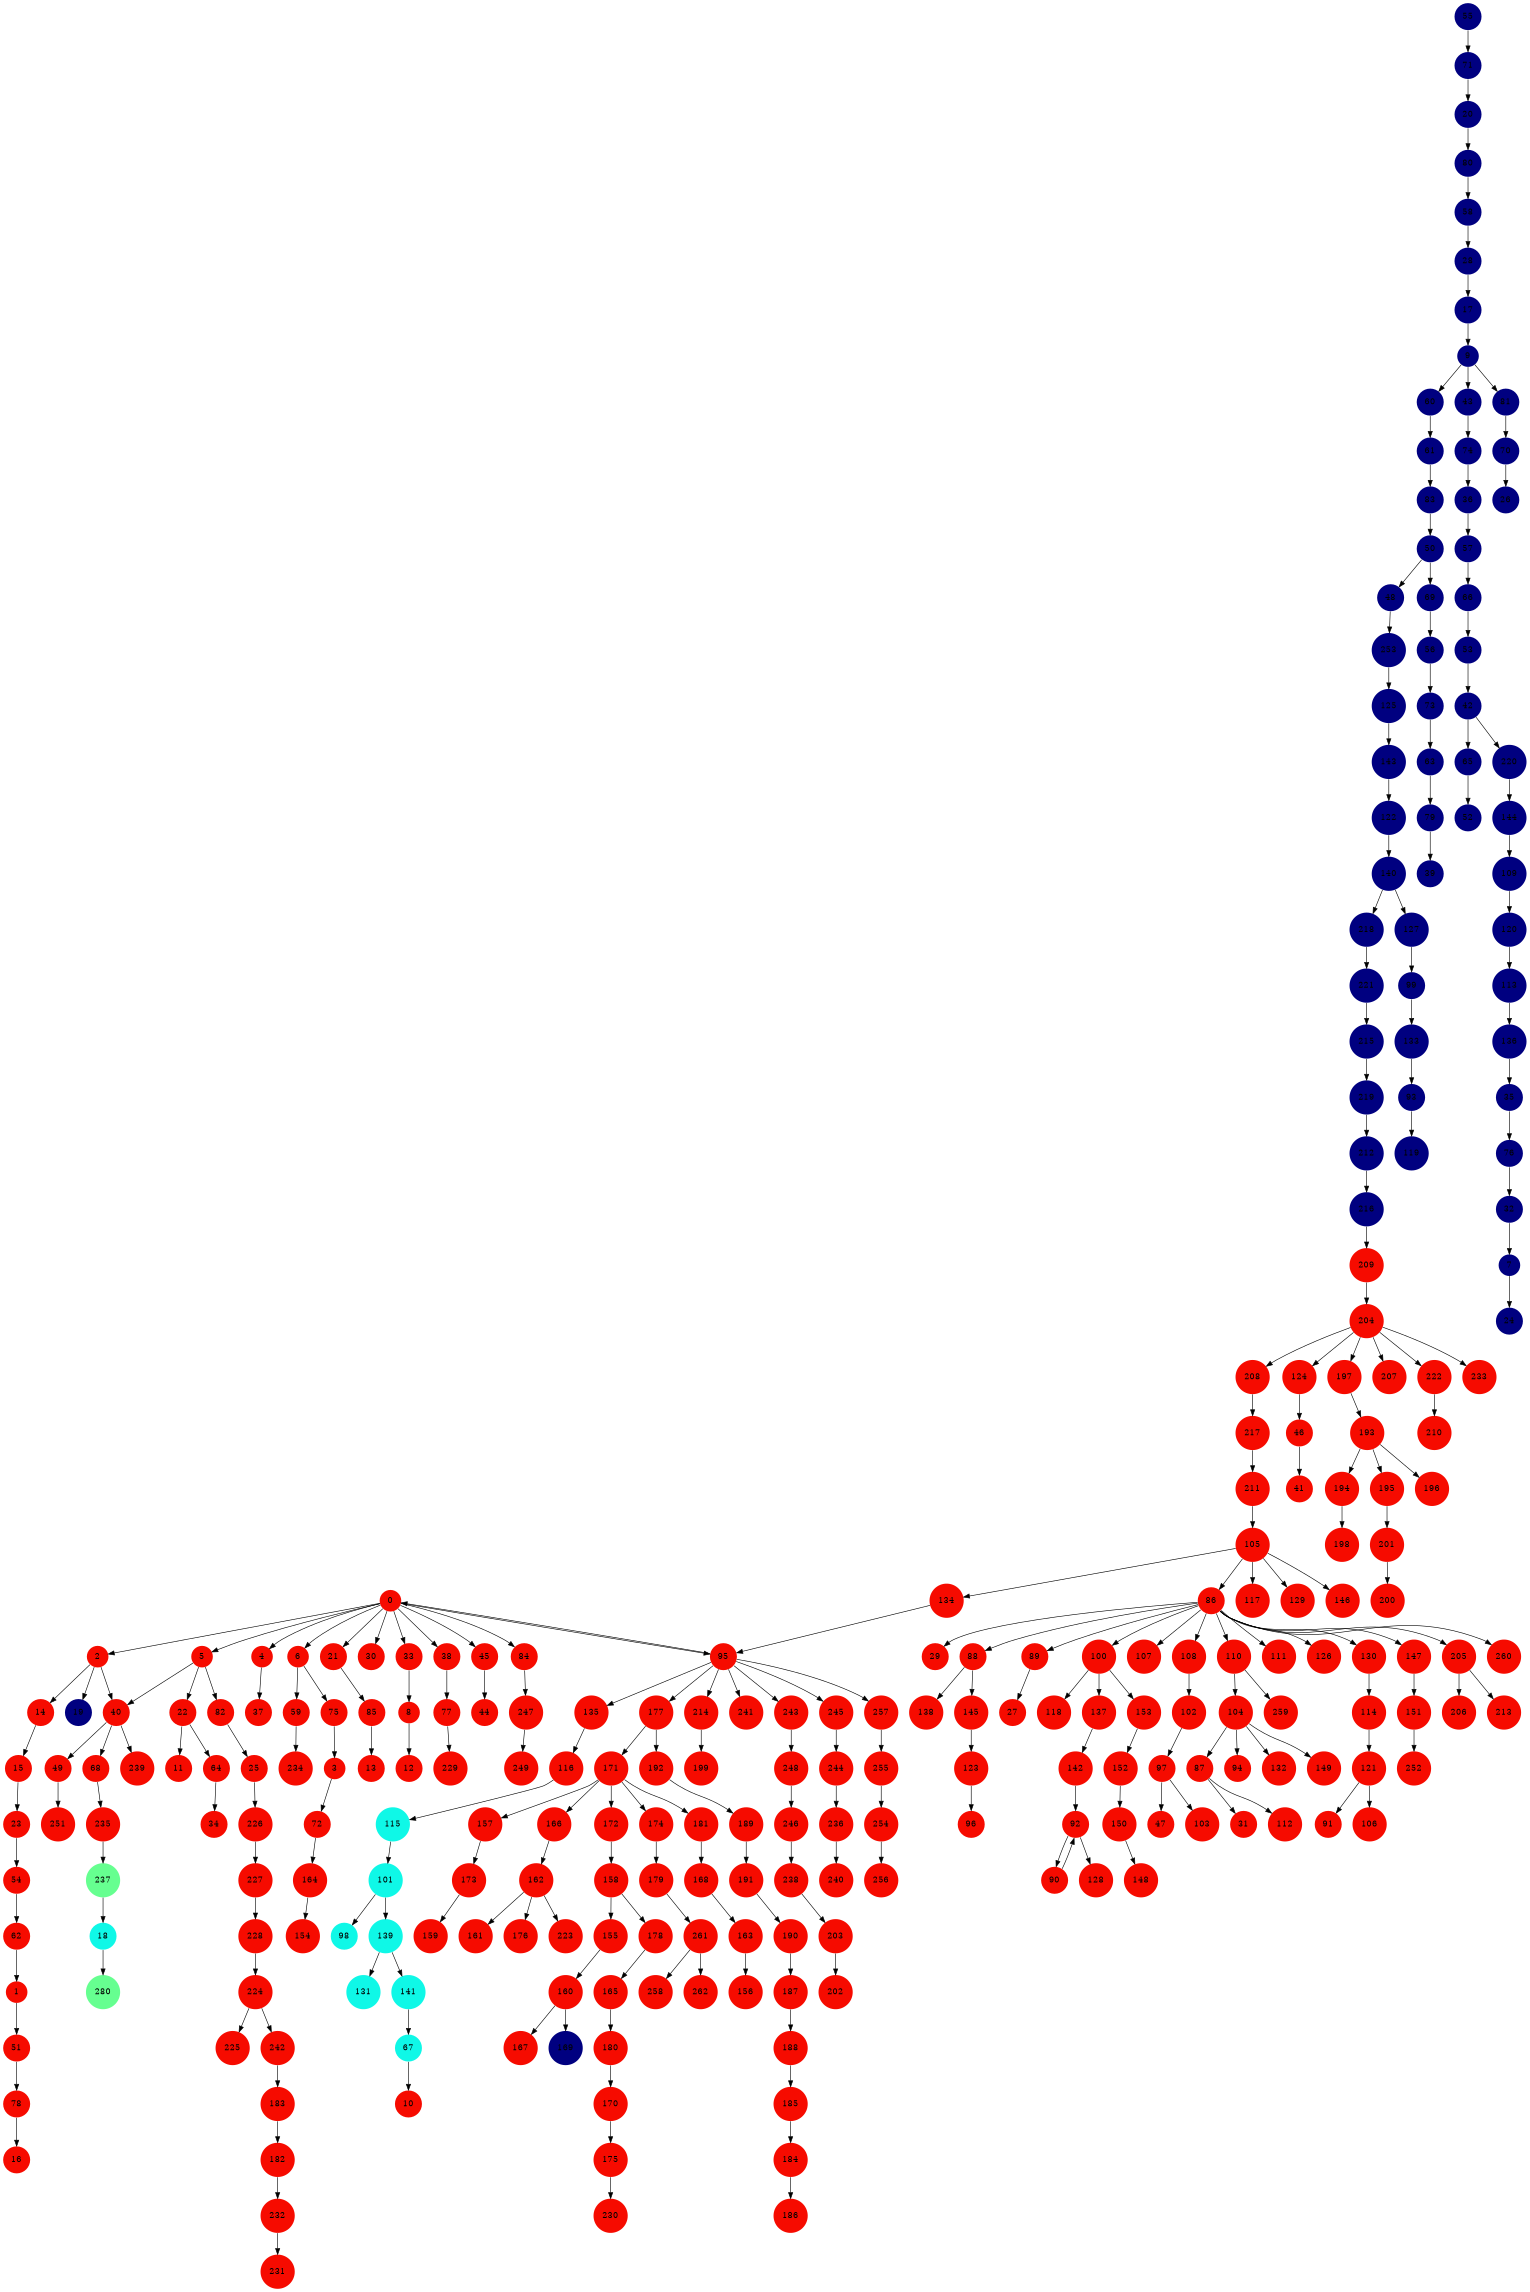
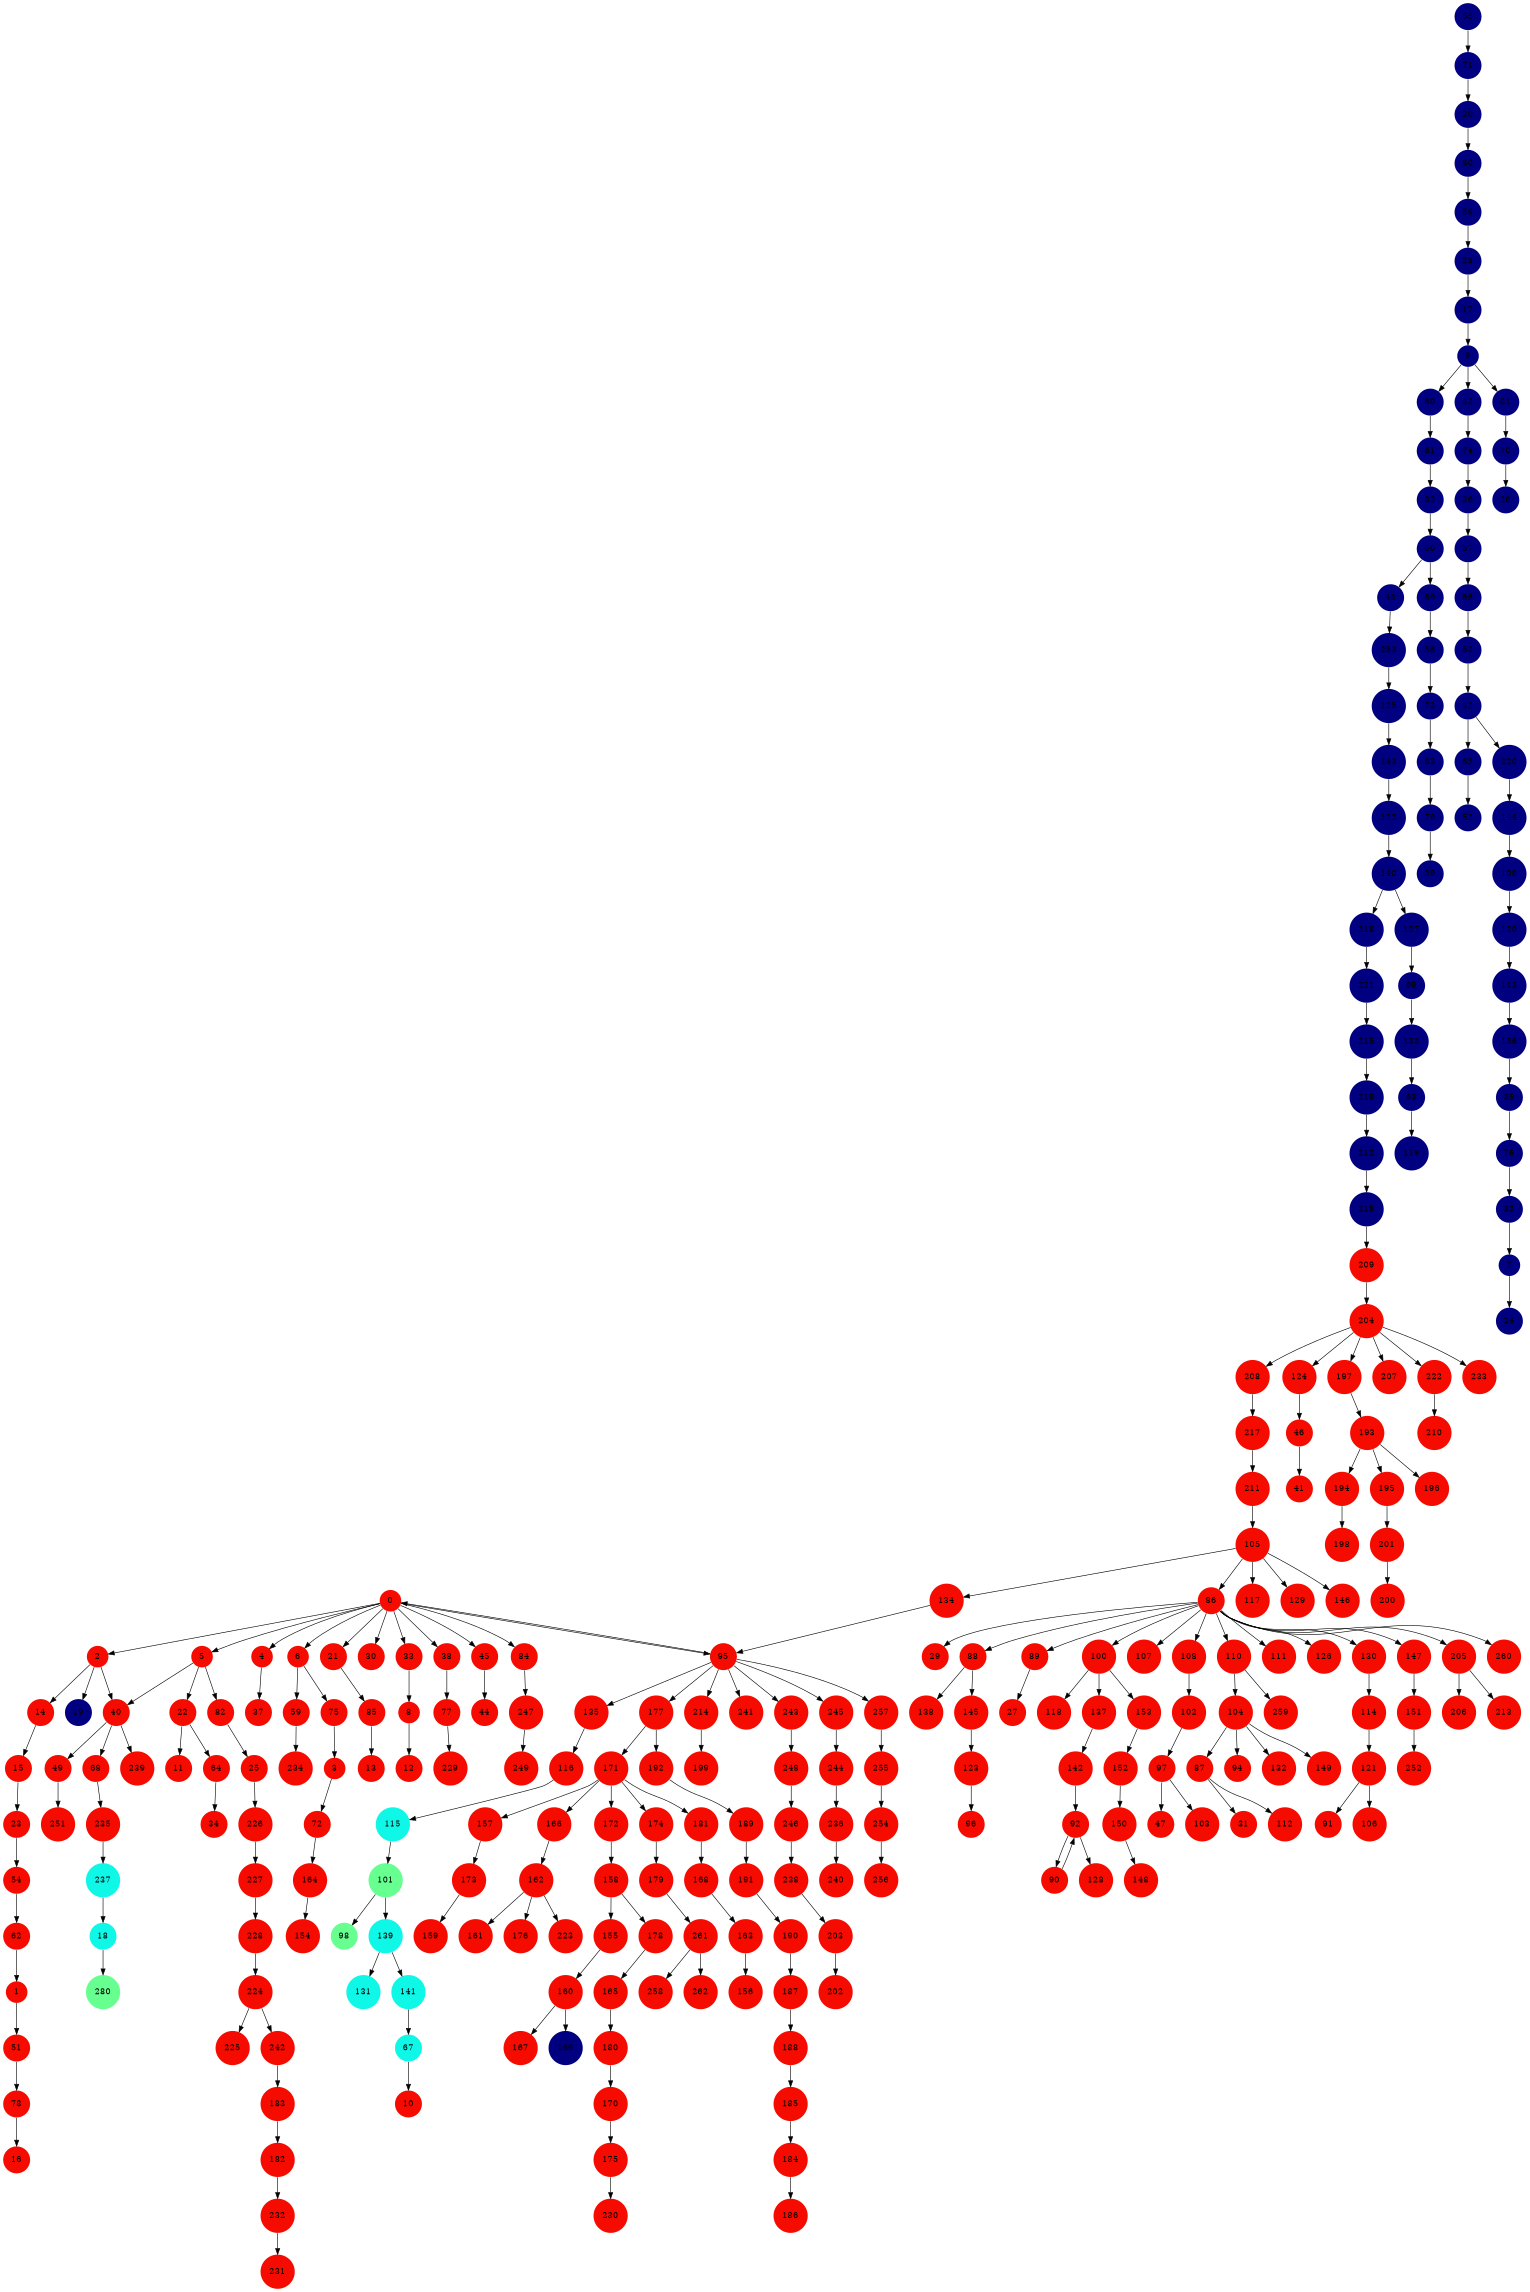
(103, 1880) -> (103, 1880)
(386, 1880) -> (386, 1880)
(344, 1936) -> (344, 1936)
